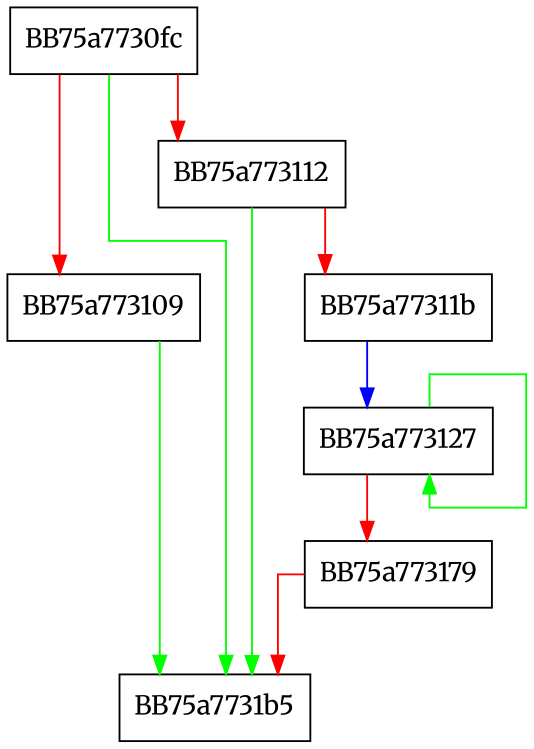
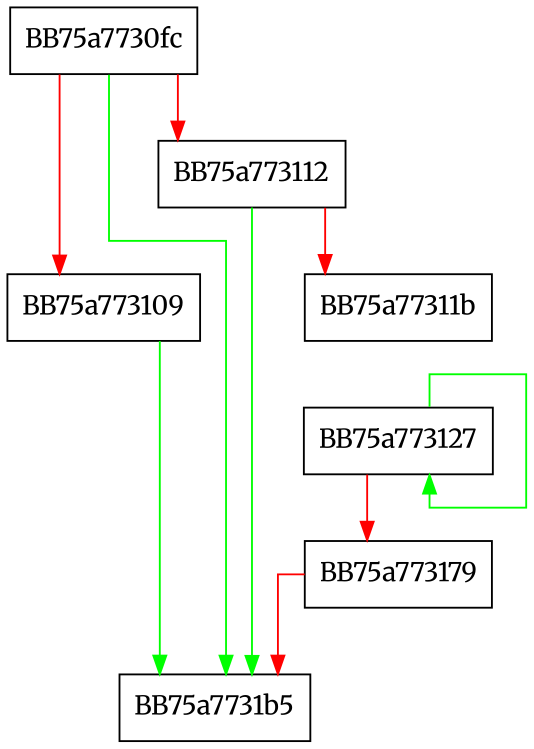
(367, 365) -> none
